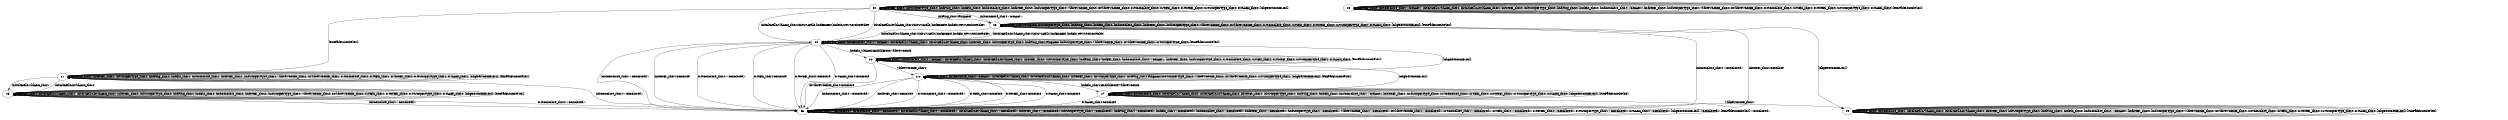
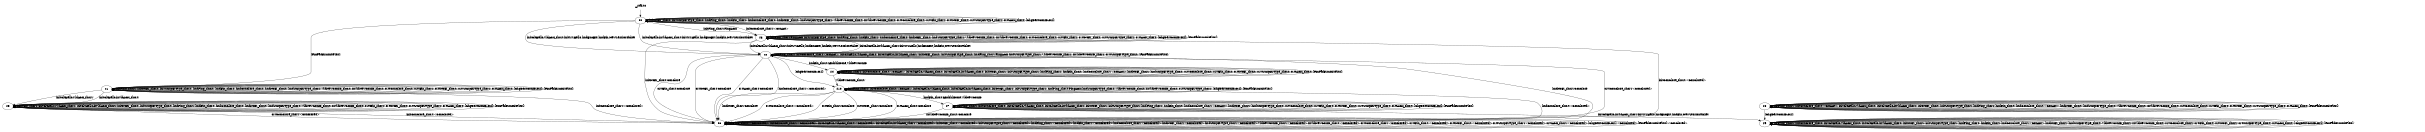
none -> (640, 6)
(1610, 30) -> (1765, 114)
(881, 51) -> (838, 63)
(1285, 66) -> none
(840, 82) -> none
(1099, 103) -> (949, 115)
(1740, 103) -> (1654, 115)
